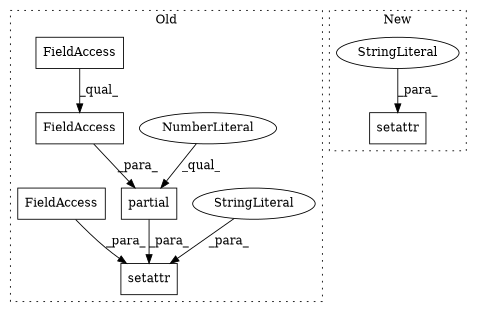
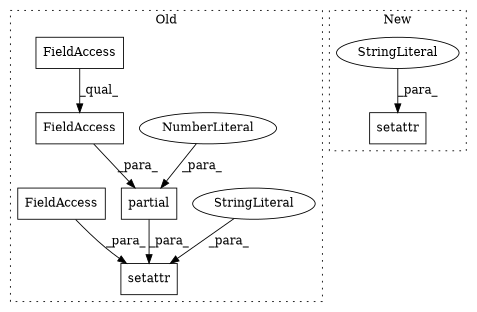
(202, 166) -> (202, 166)
